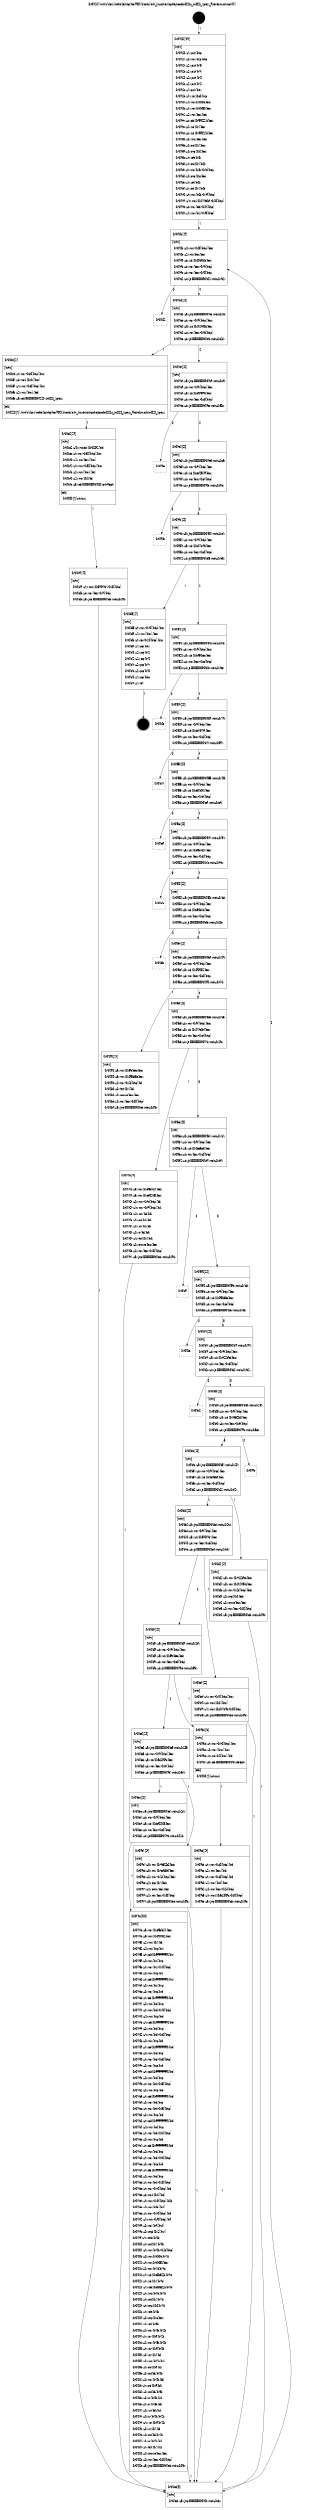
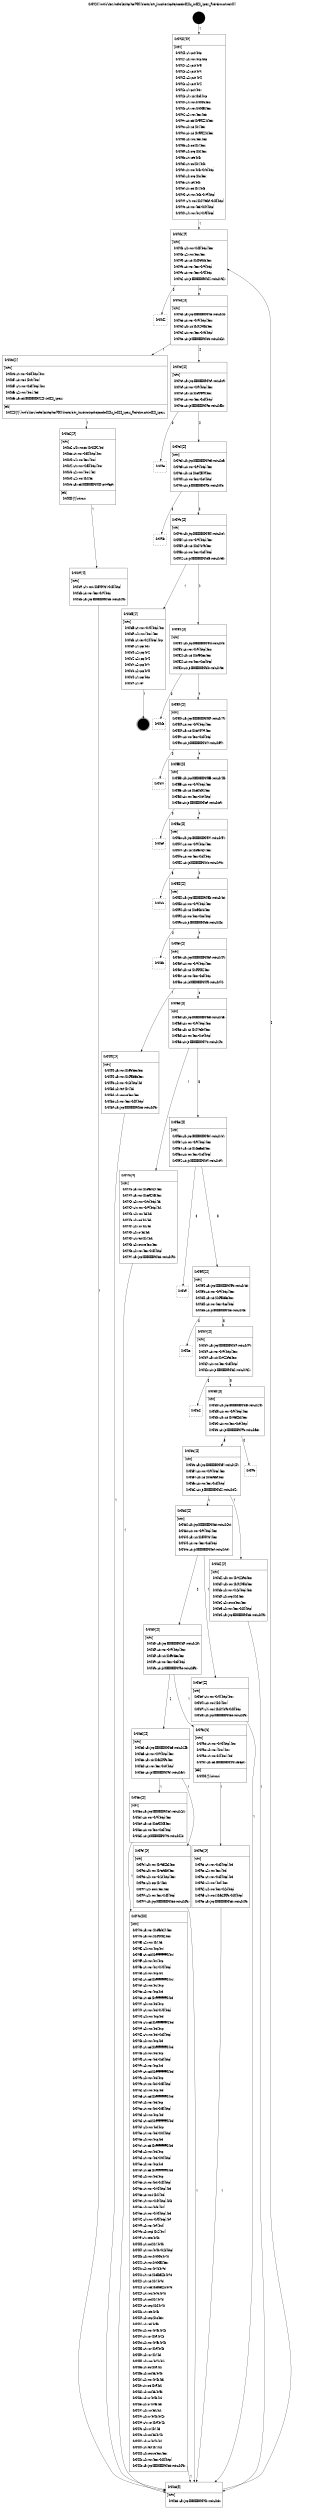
none -> (115, 1817)
